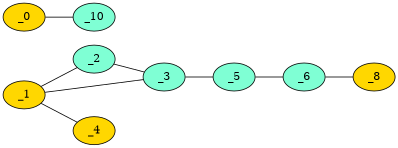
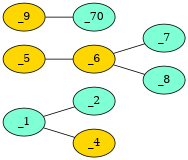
(24, 17) -> (24, 17)
(94, 17) -> (94, 17)
none -> (164, 38)
(164, 77) -> none
(234, 77) -> (24, 59)
(304, 77) -> (94, 59)
(374, 77) -> (164, 80)
(24, 95) -> (24, 122)
